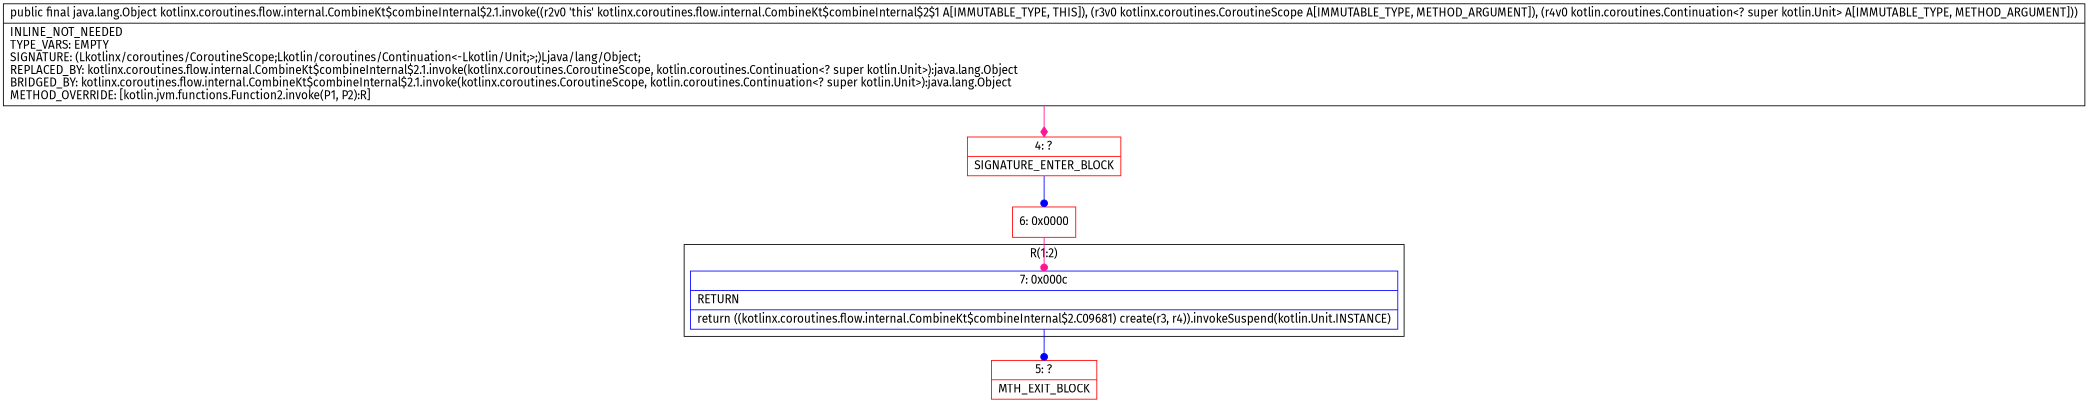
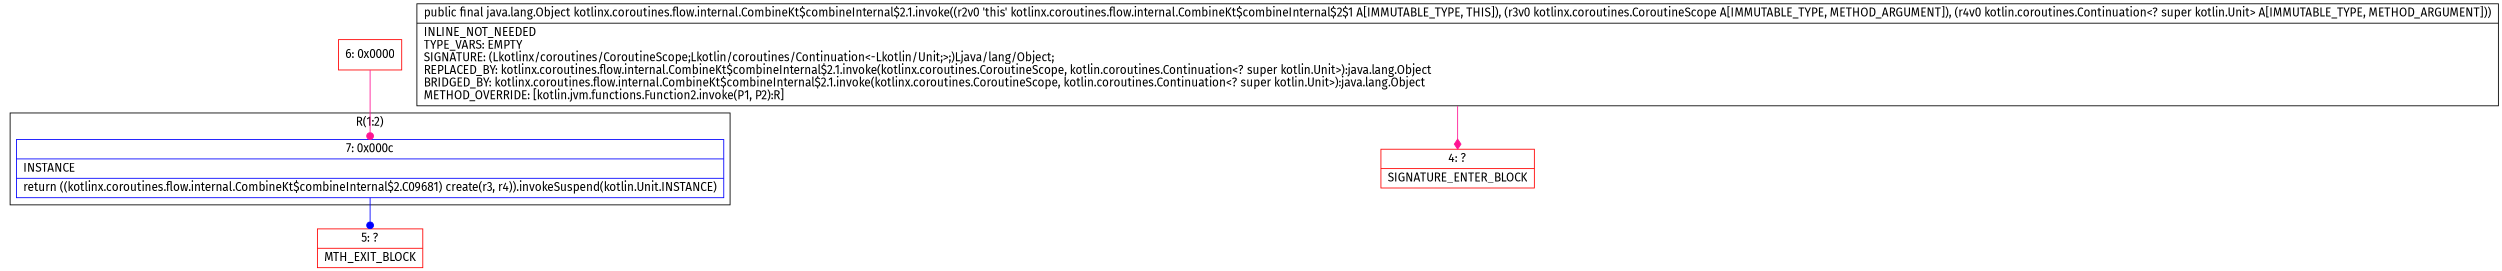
(1044, 188) -> none
(719, 300) -> (49, 168)
